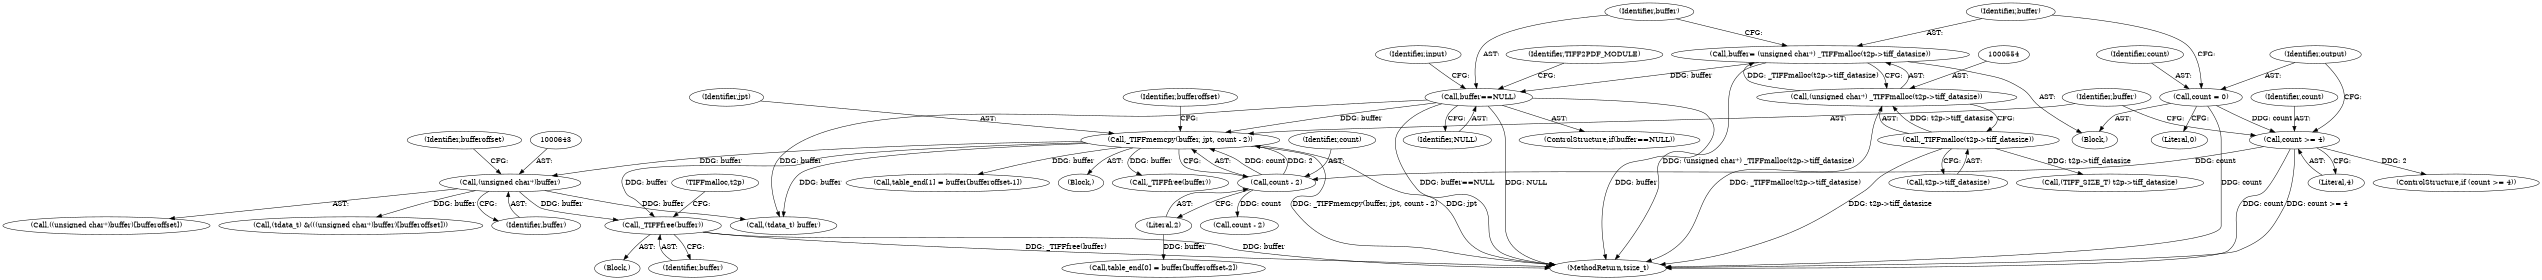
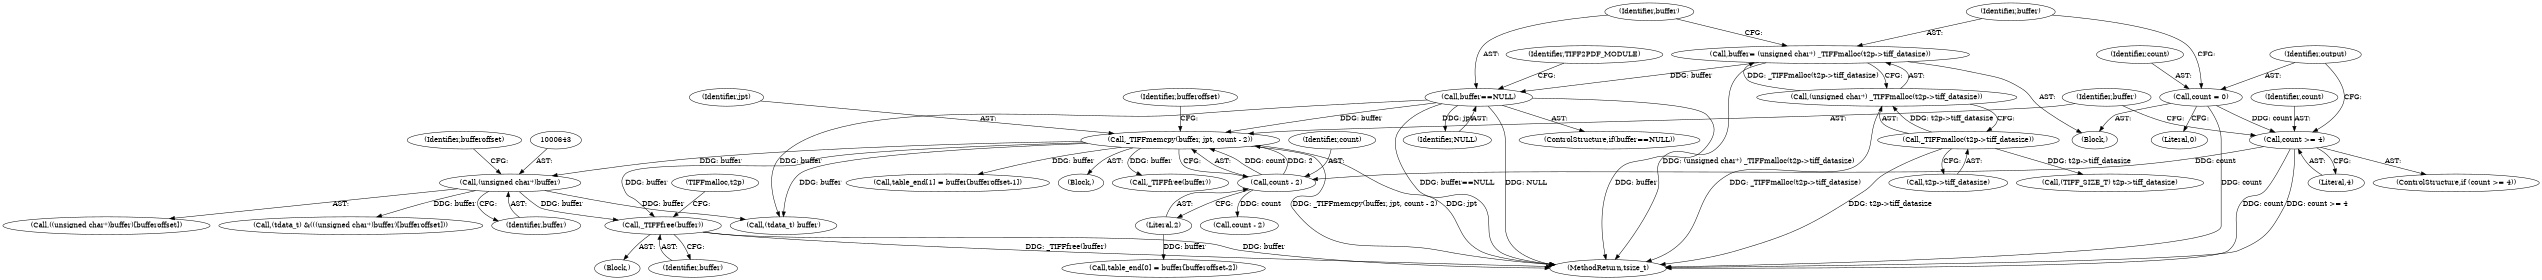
(1418, 55) -> none
(2004, 55) -> none
(1458, 119) -> (1458, 119)
(2394, 162) -> (2394, 162)
